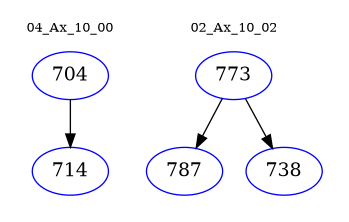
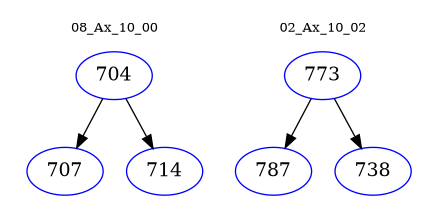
(70, 29) -> (115, 29)
none -> (65, 171)
